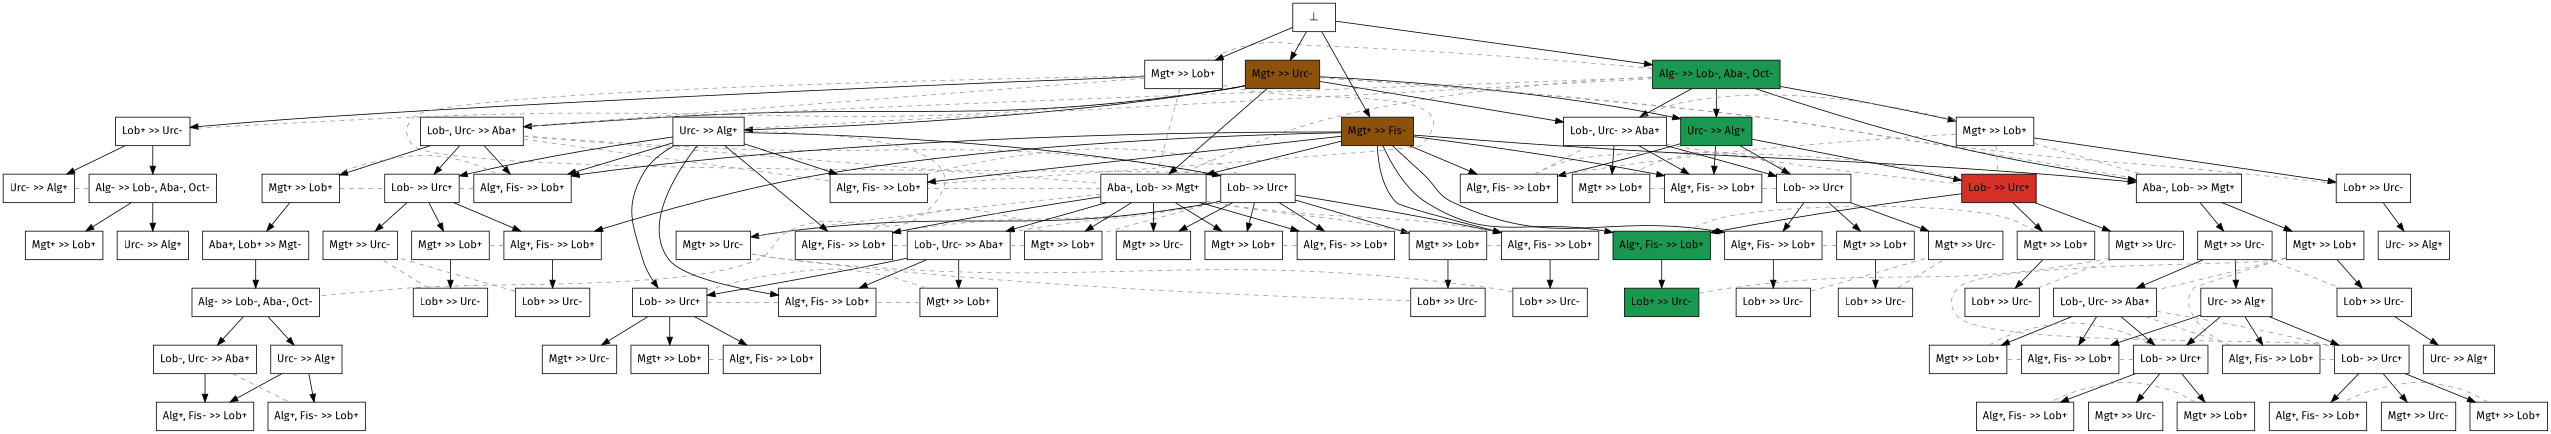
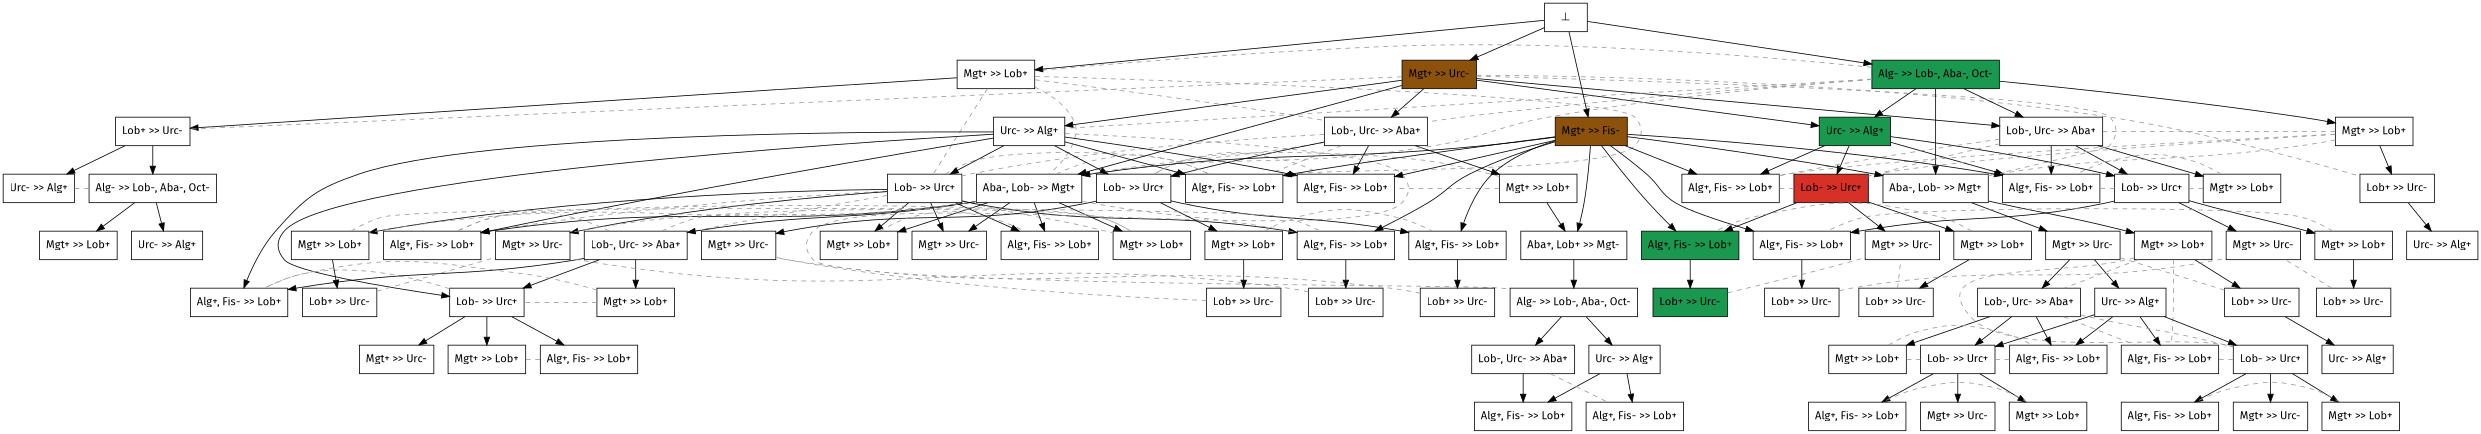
none -> (1587, 185)
